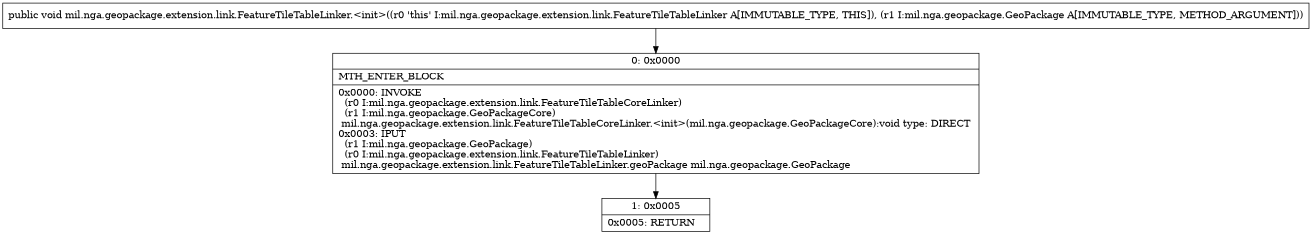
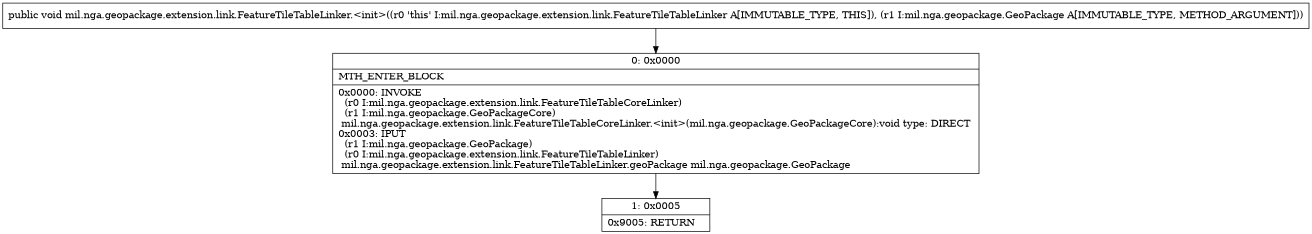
(656, 223) -> (656, 223)
